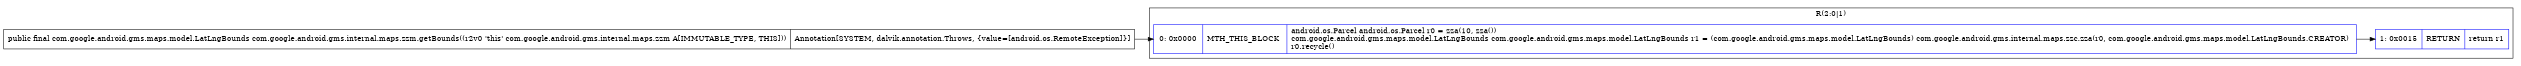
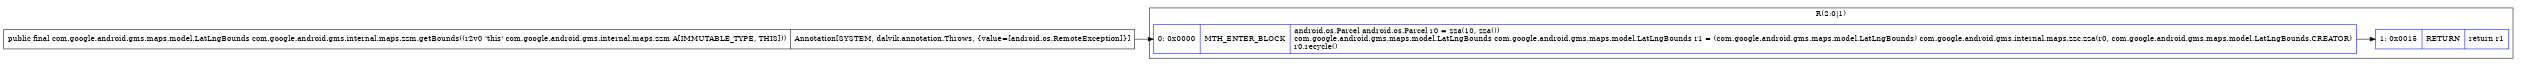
(1243, 39) -> (1245, 39)
